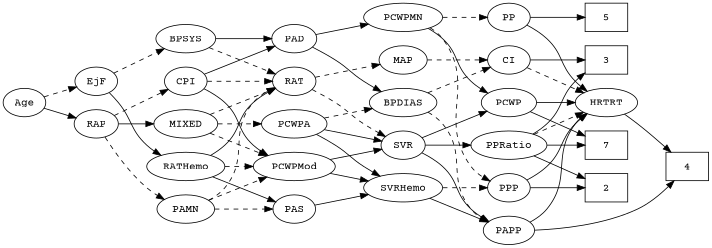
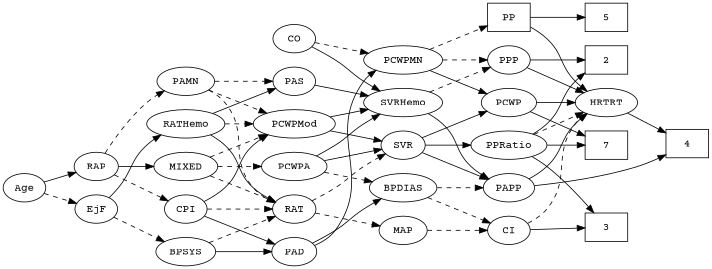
(509, 17) -> (509, 17)
none -> (294, 39)
